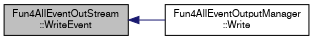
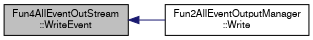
(237, 20) -> (237, 20)
